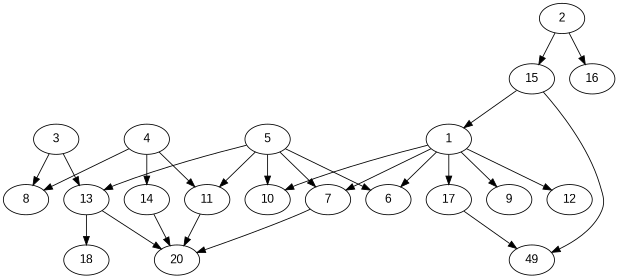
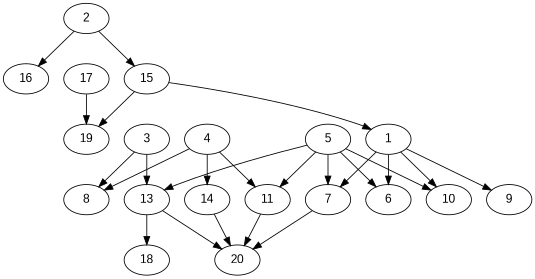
(449, 165) -> none
(570, 200) -> none
(532, 260) -> (86, 139)
